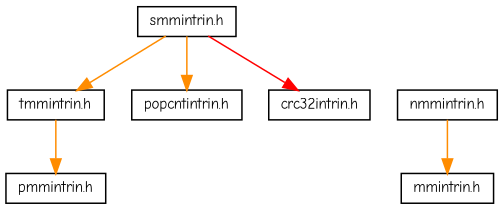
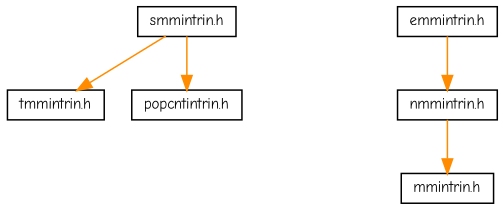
none -> (447, 22)
(319, 105) -> none
(56, 188) -> none
